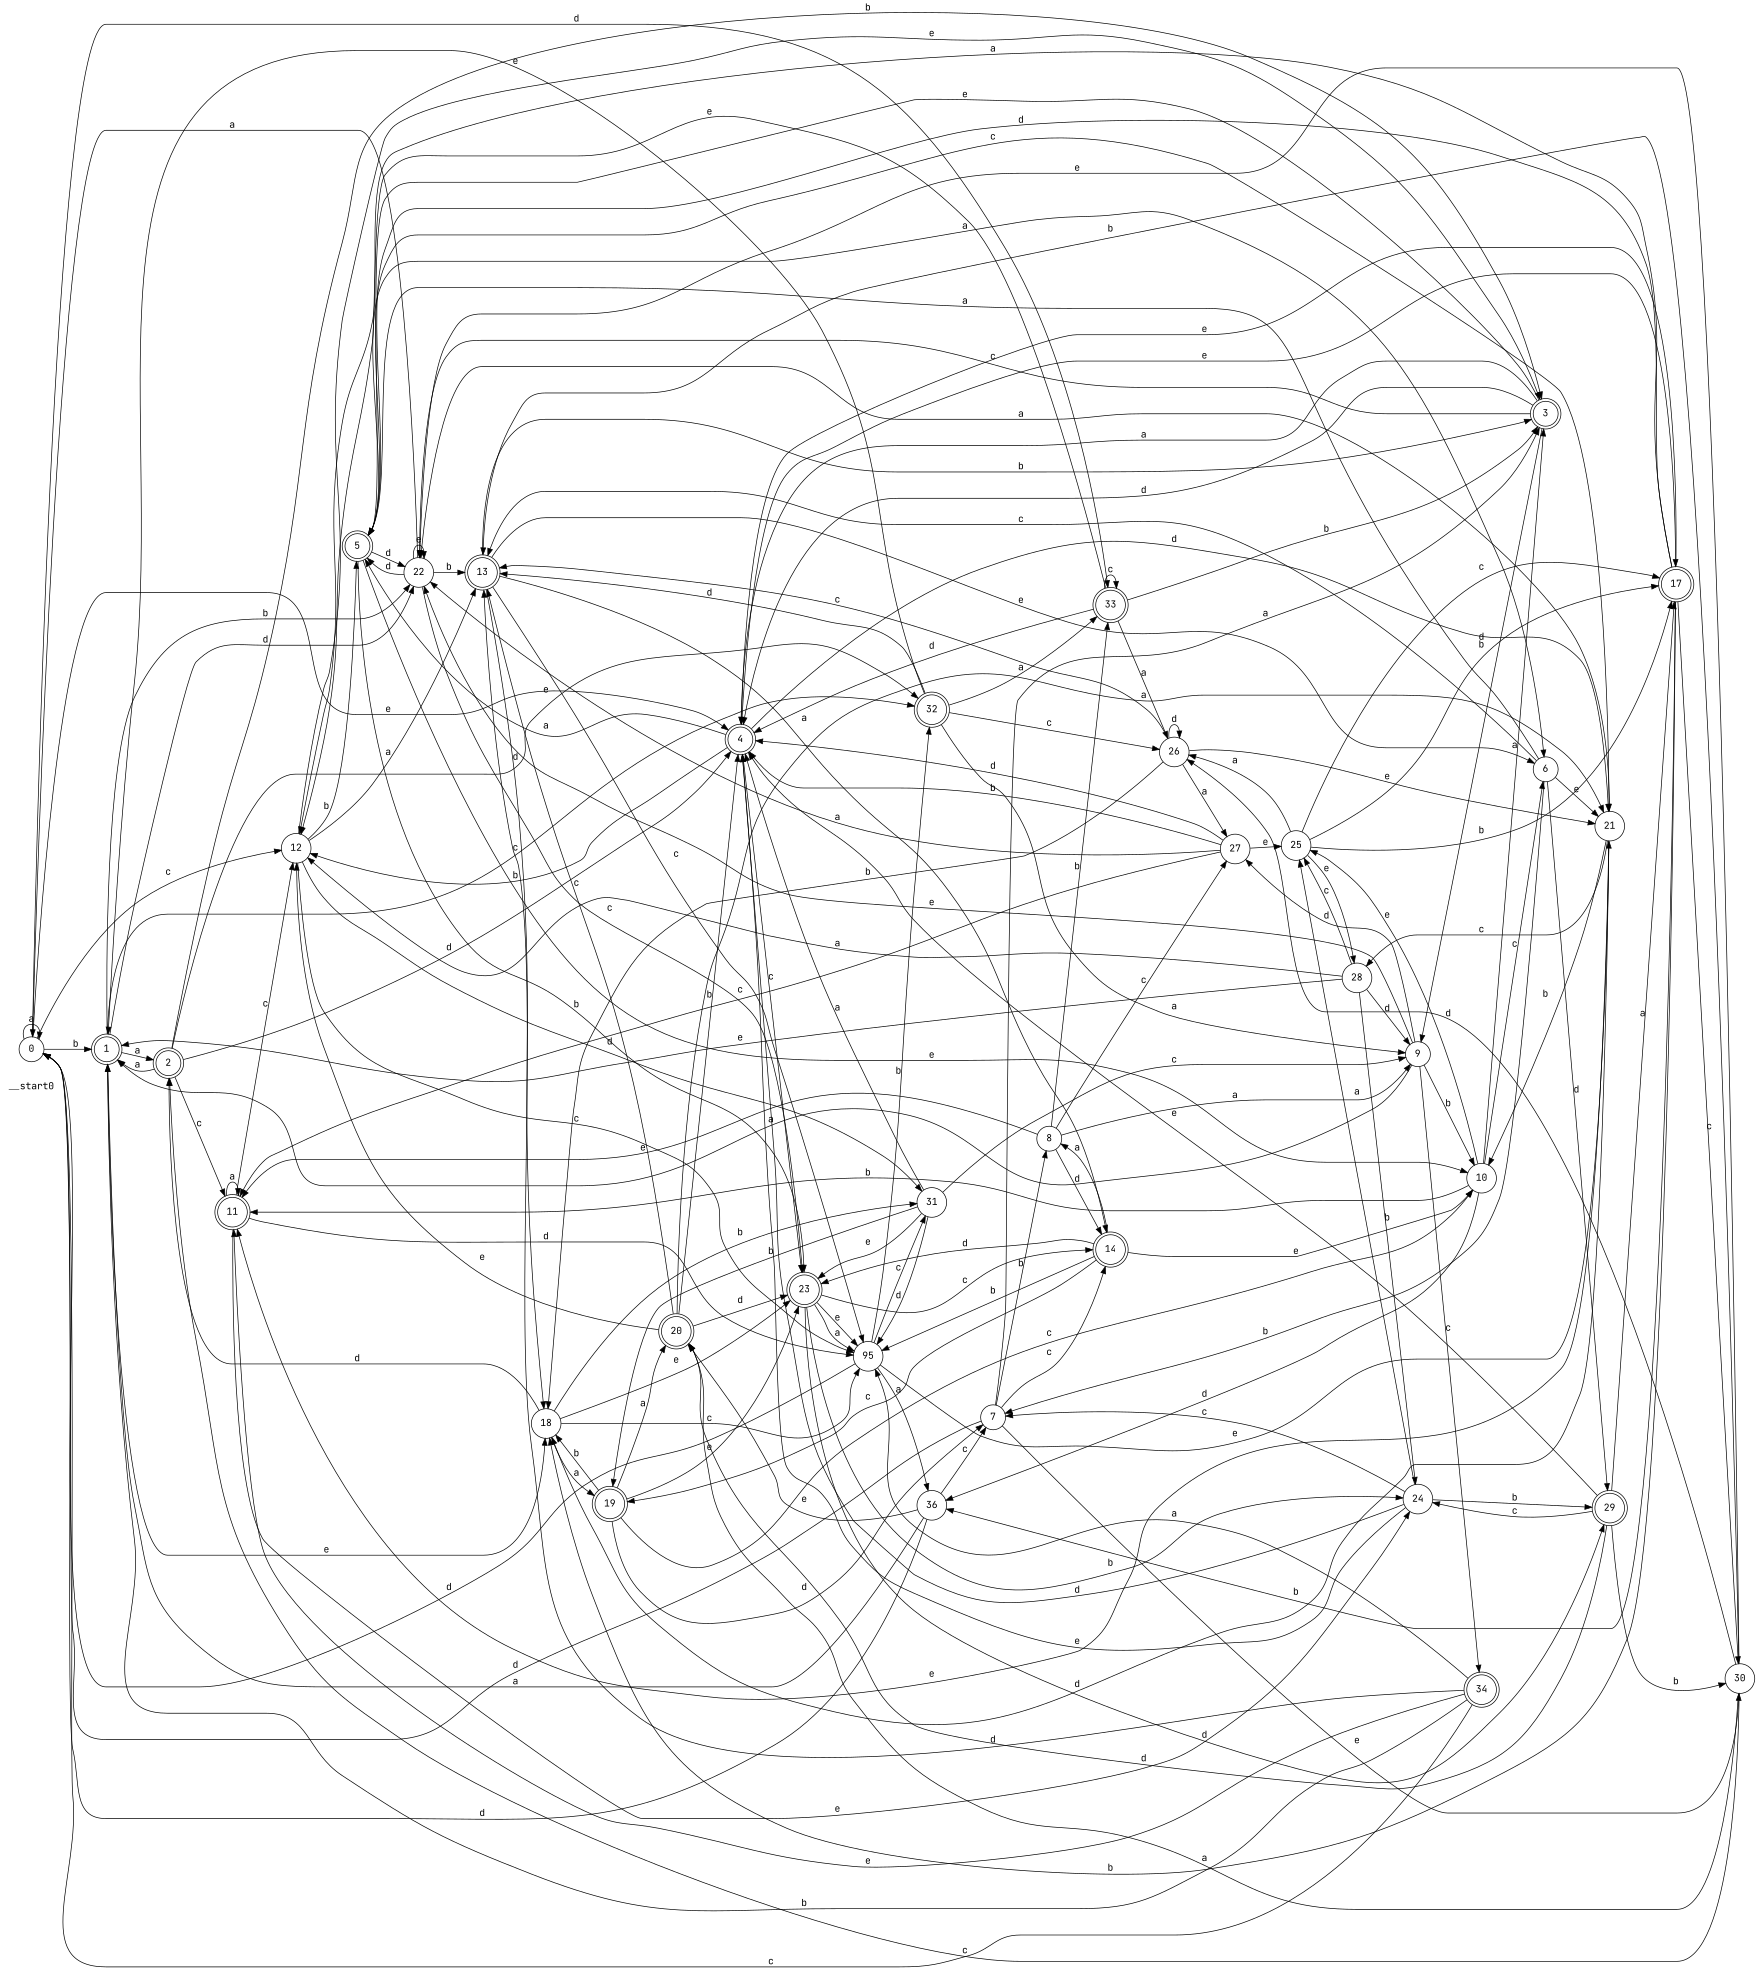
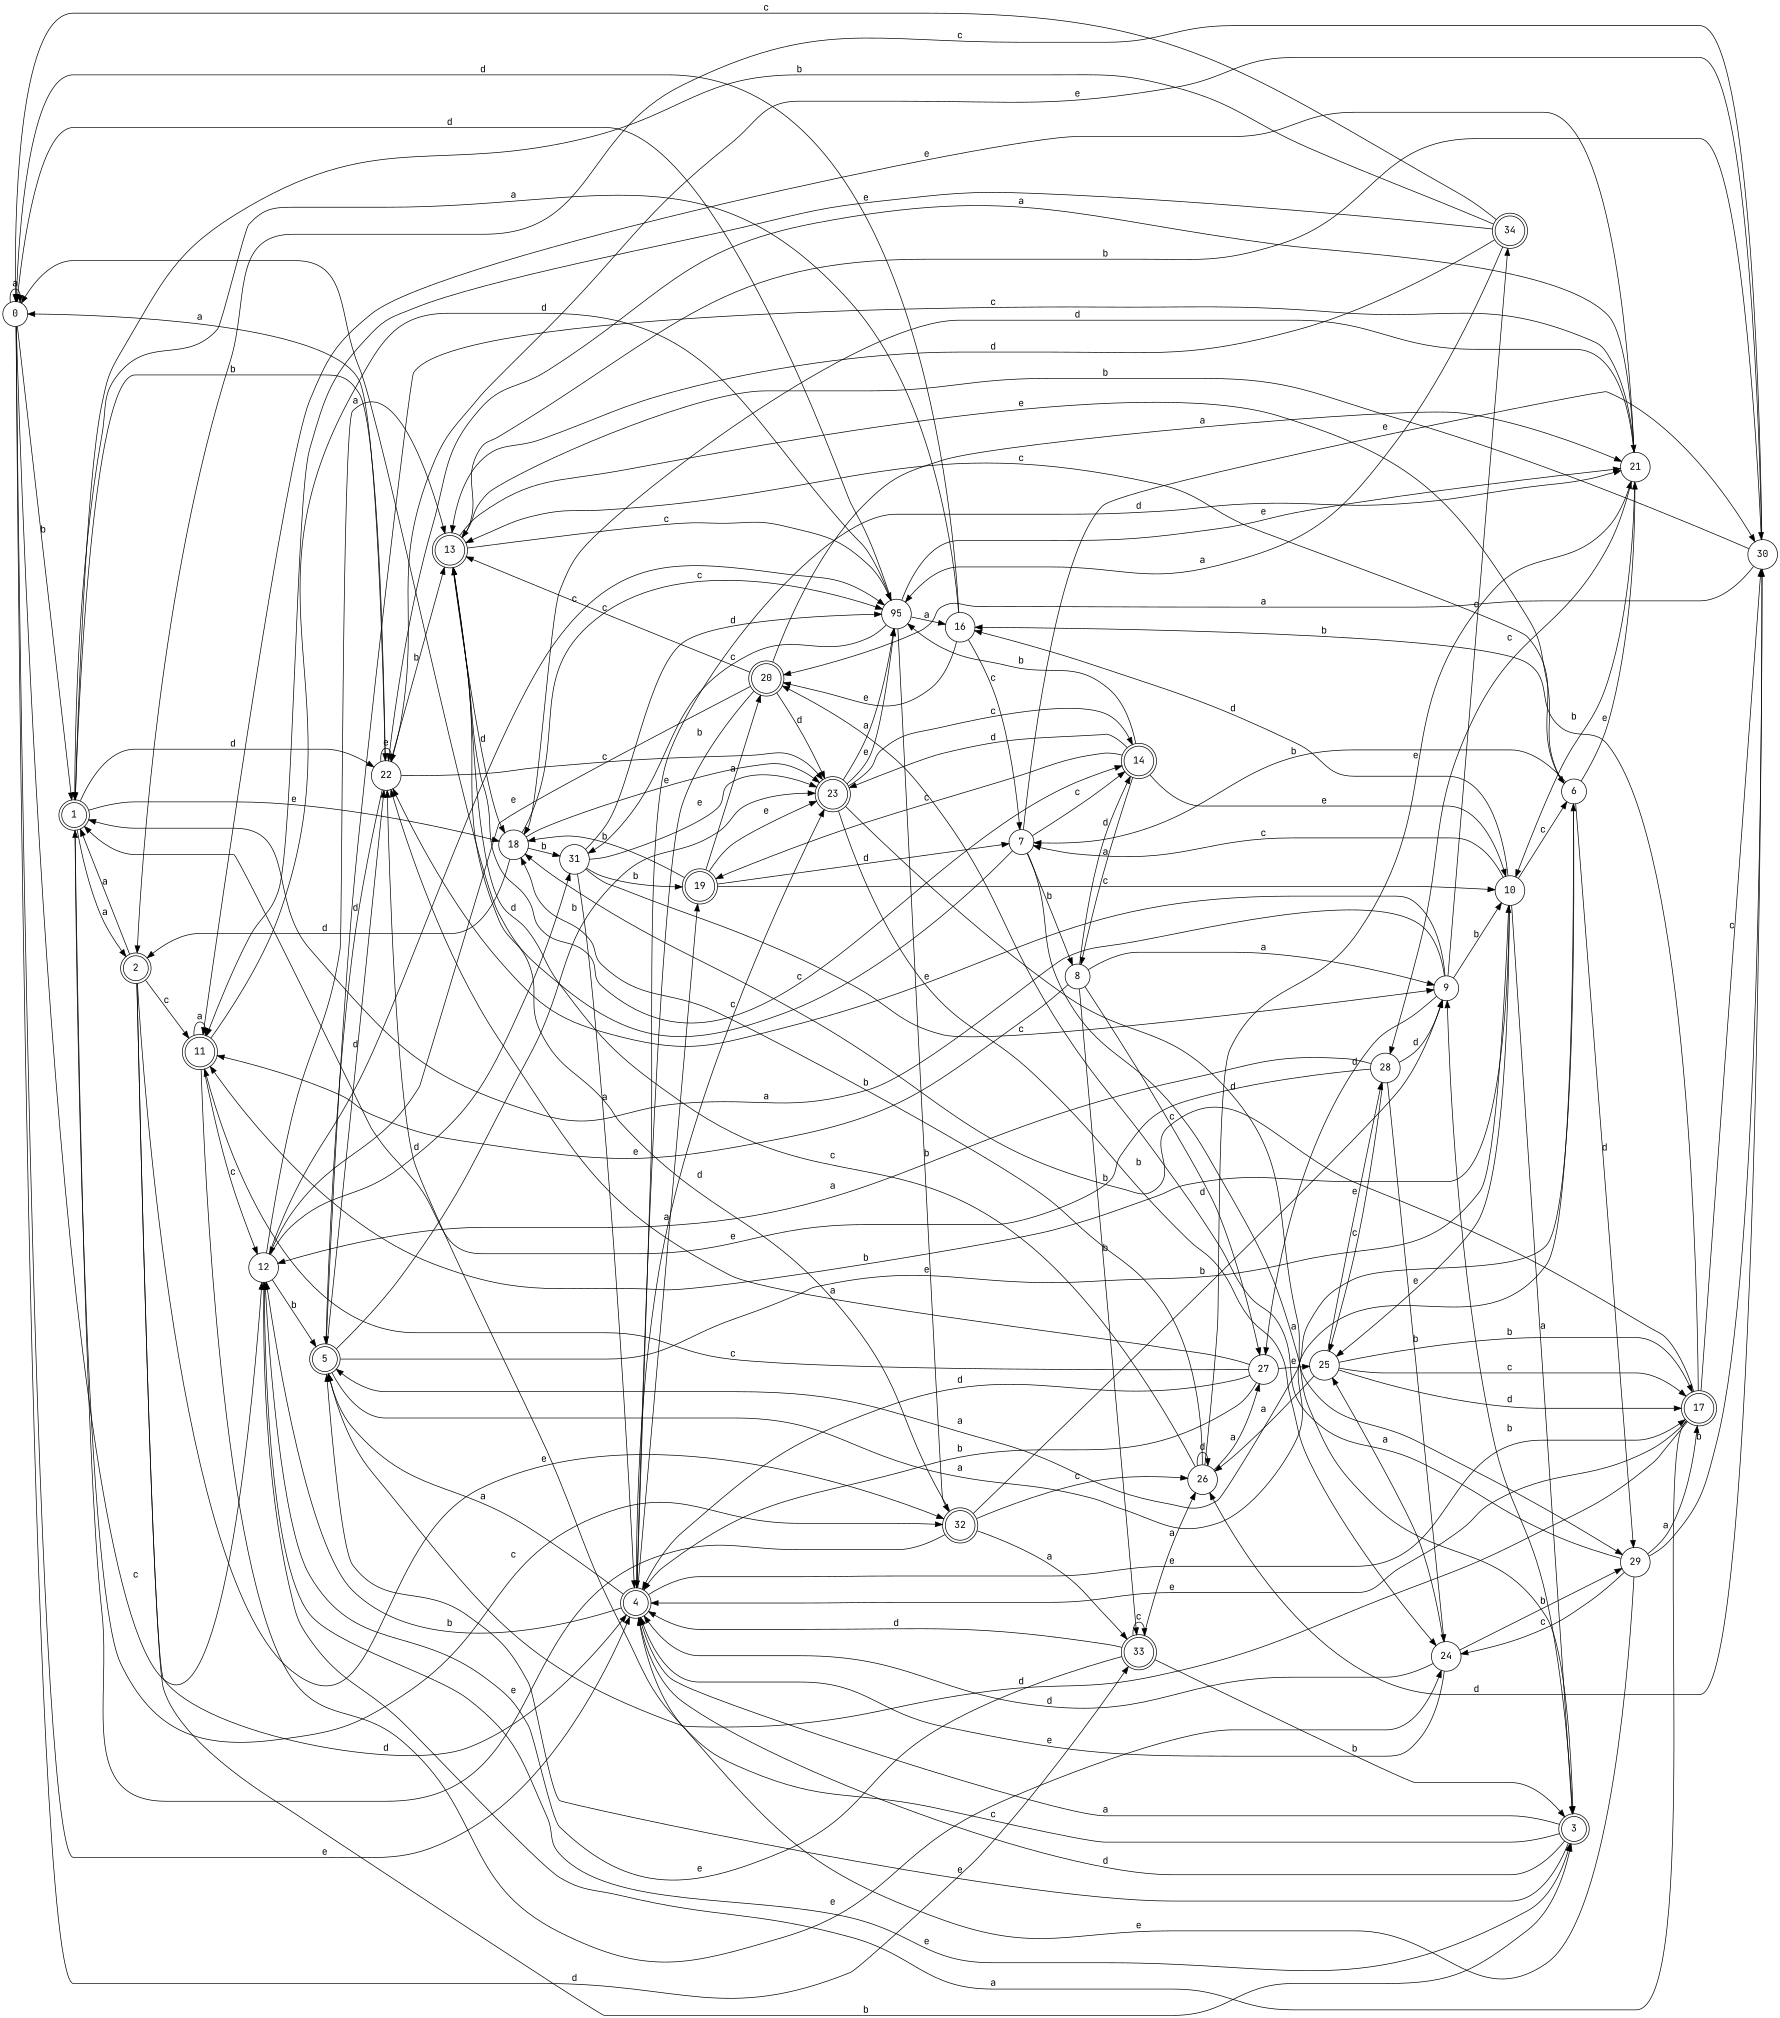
(952, 472) -> (1237, 255)
(804, 718) -> (800, 977)
(1174, 1007) -> (1203, 1271)
(32, 1087) -> none
(1216, 1419) -> (1279, 838)
(572, 1477) -> (666, 1266)
(932, 1505) -> (960, 627)
(1610, 1508) -> (1635, 1562)
